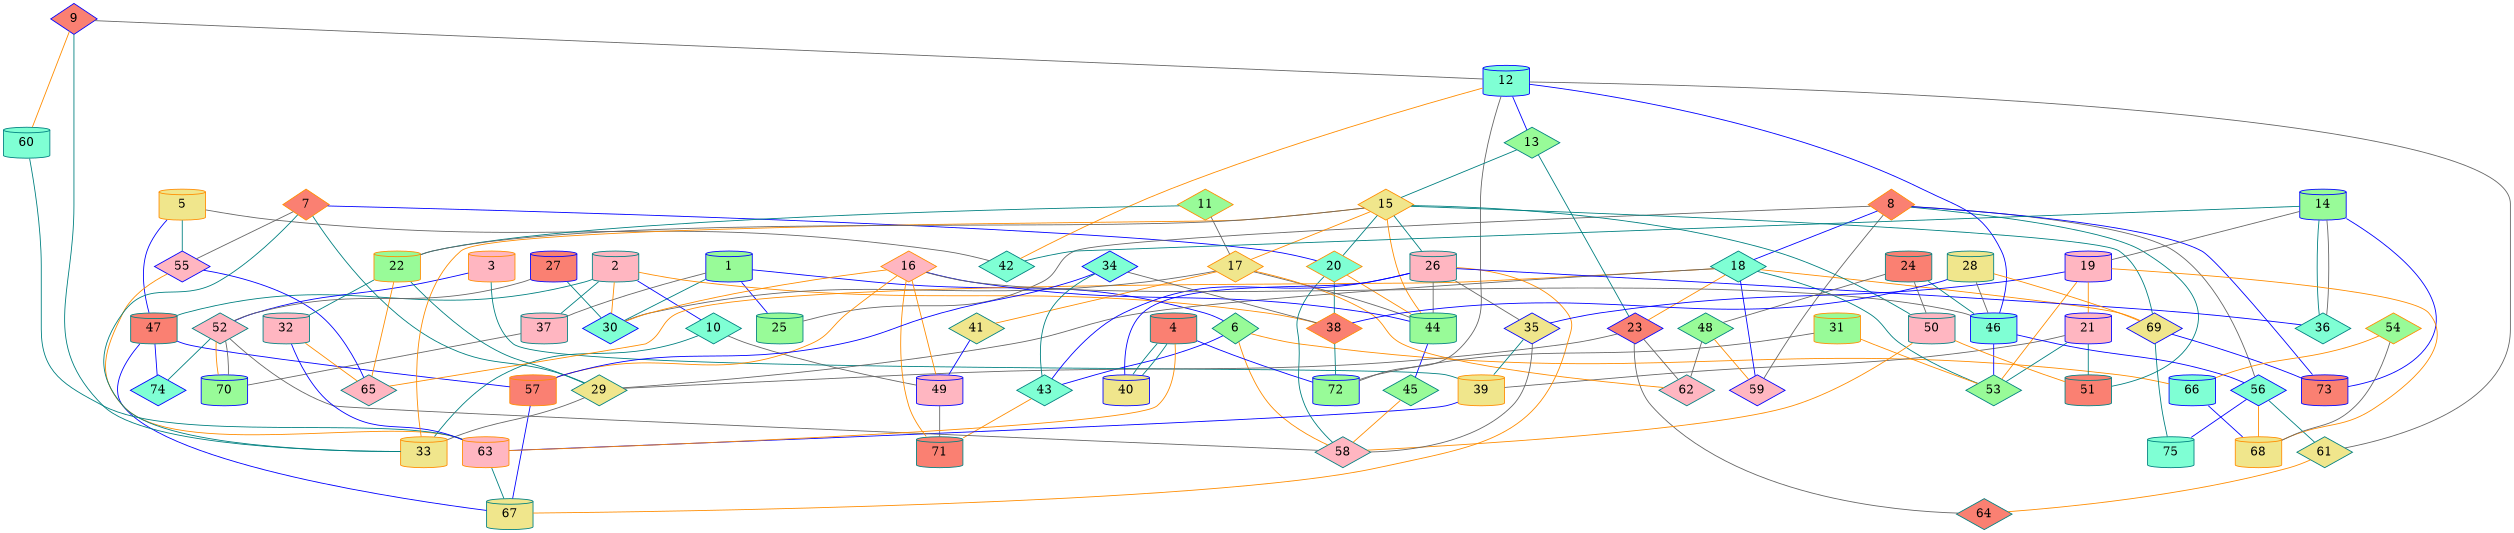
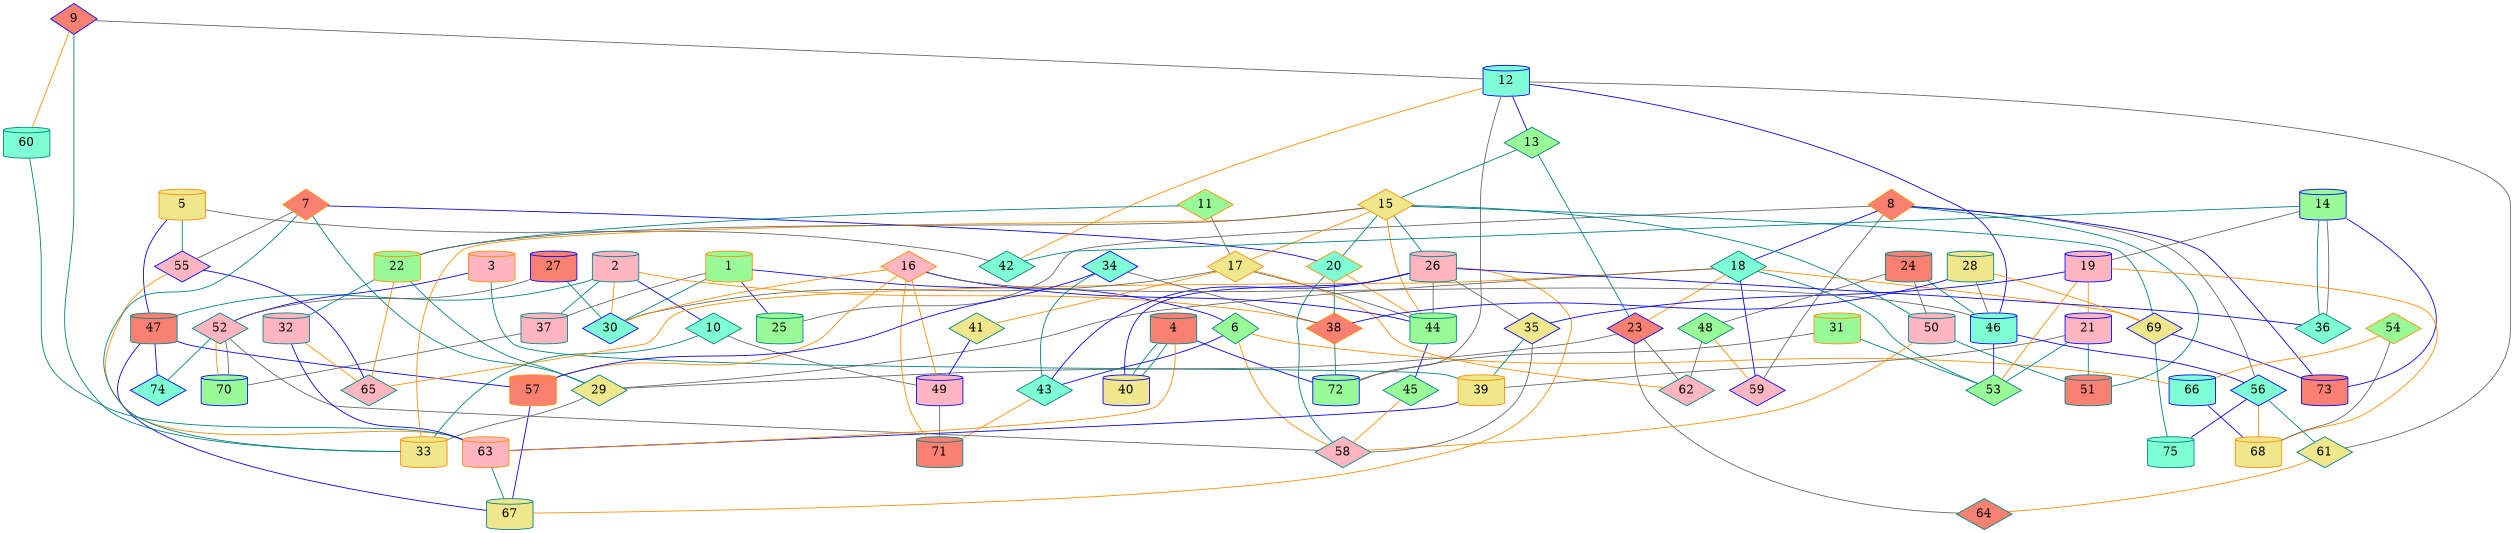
(729, 267) -> (729, 267)
(1890, 351) -> (1890, 351)
(2010, 362) -> (2010, 362)
